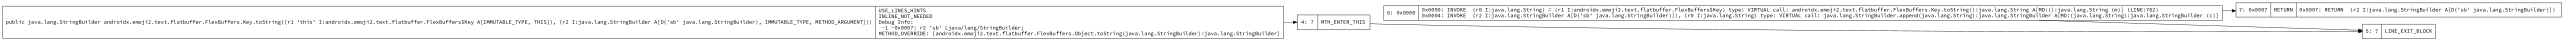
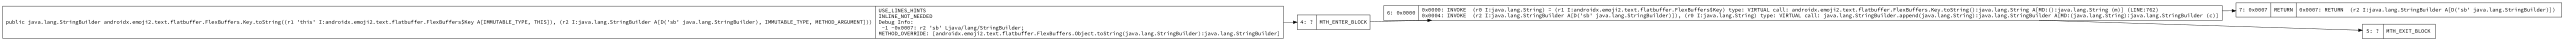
(1343, 22) -> (1343, 22)
(1864, 31) -> (1399, 21)
(2408, 31) -> (2408, 31)
